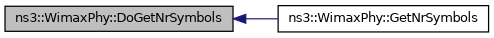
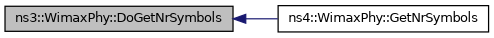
(383, 19) -> (383, 19)
